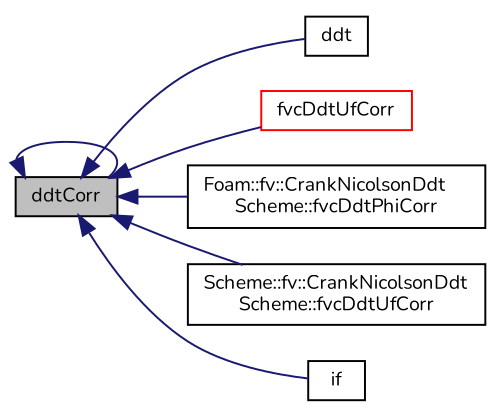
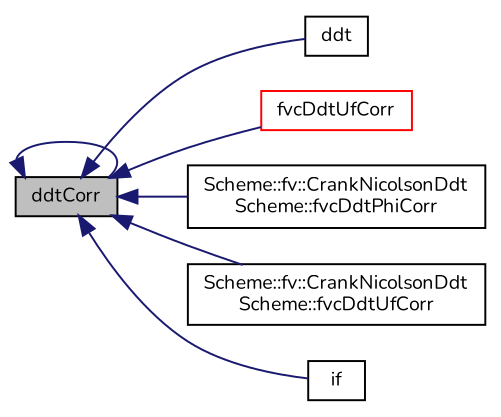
(337, 197) -> (337, 197)
